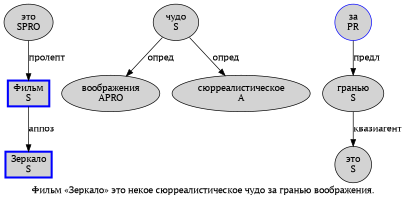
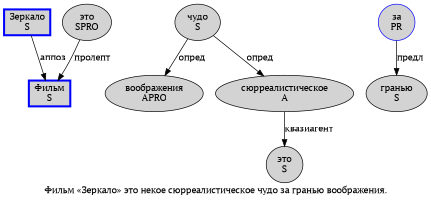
(29, 126) -> (37, 55)
(353, 126) -> (285, 126)
